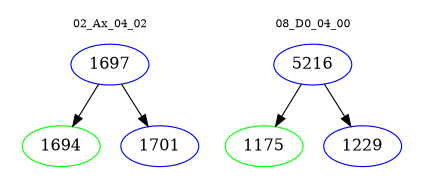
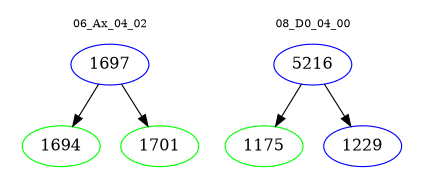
(110, 24) -> (110, 24)
(160, 146) -> (160, 146)
